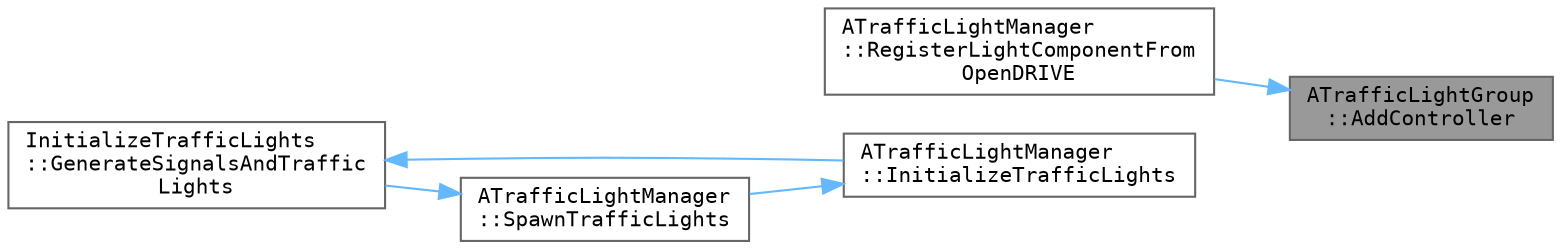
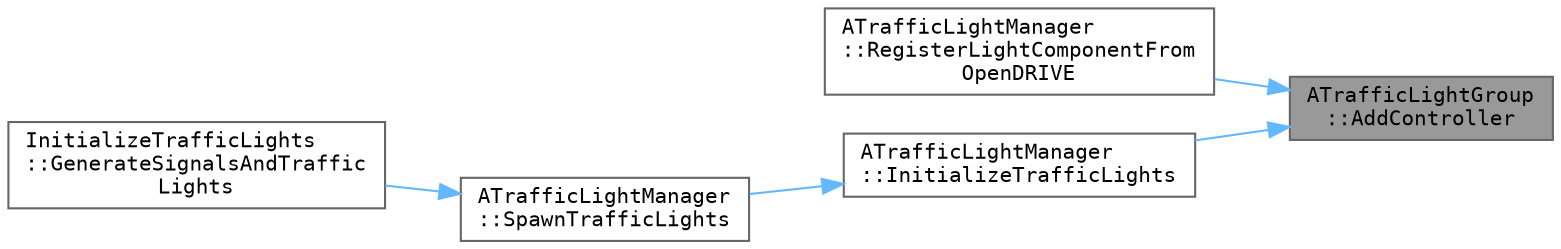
(625, 158) -> (1232, 135)
